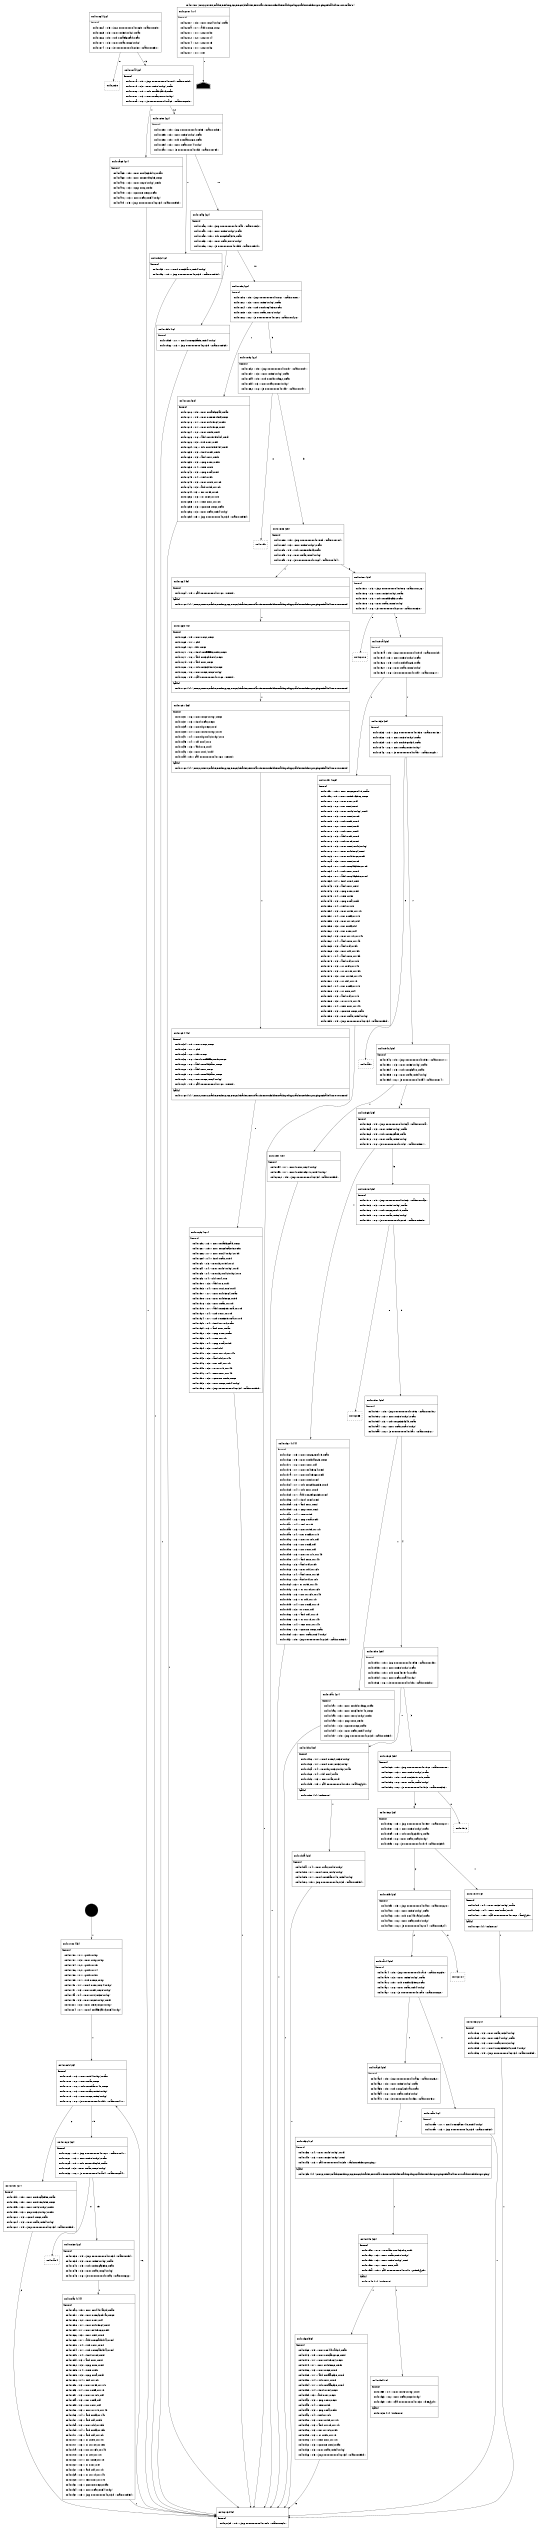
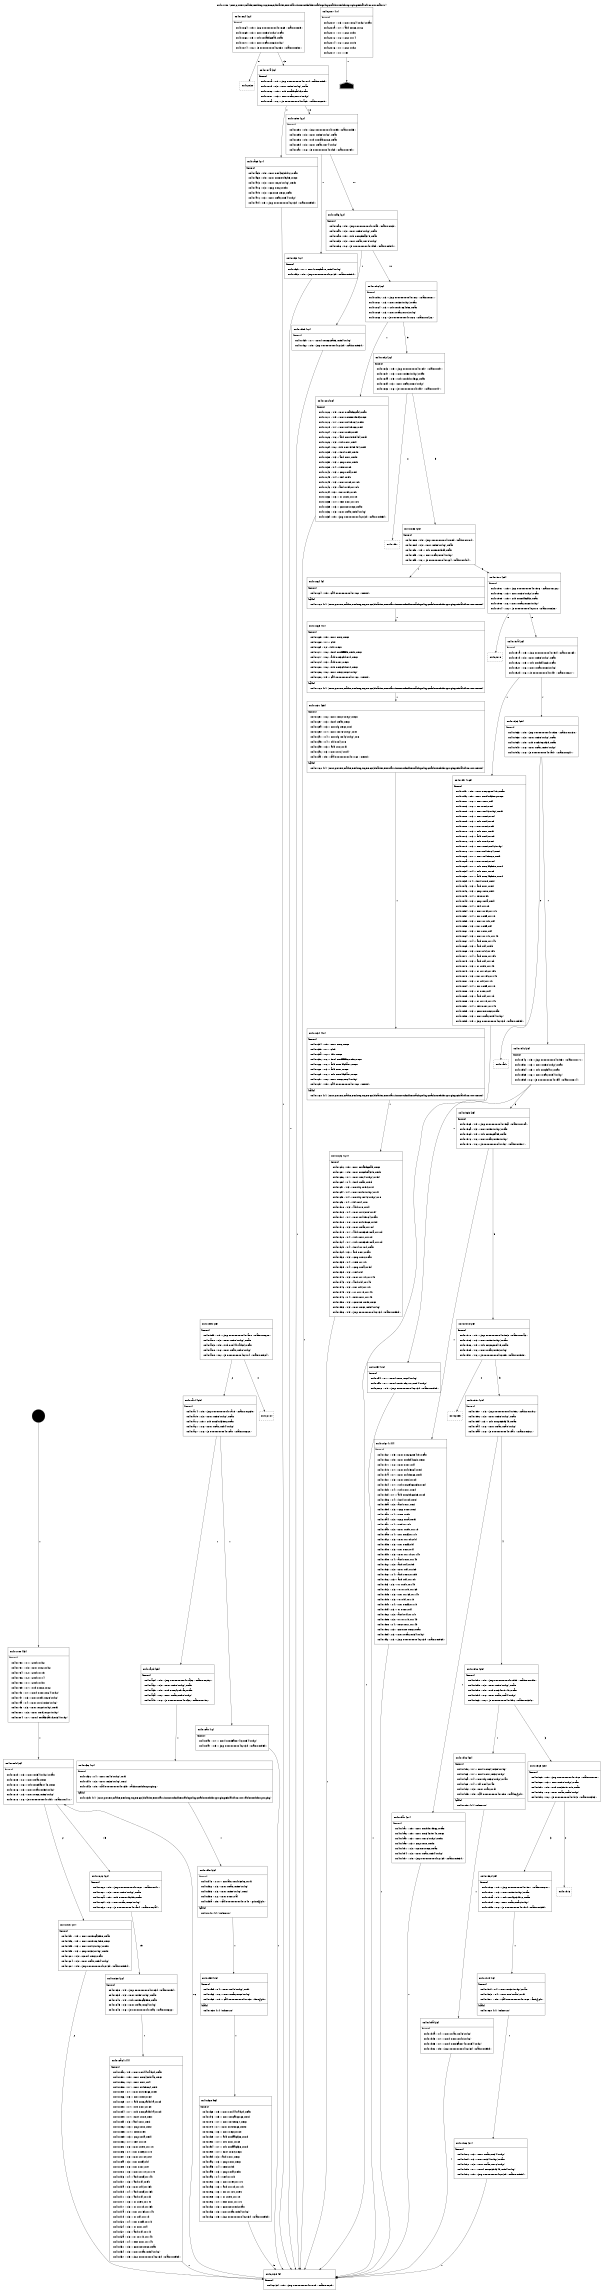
(414, 1868) -> none
(52, 2260) -> none
(362, 2309) -> (234, 2055)
